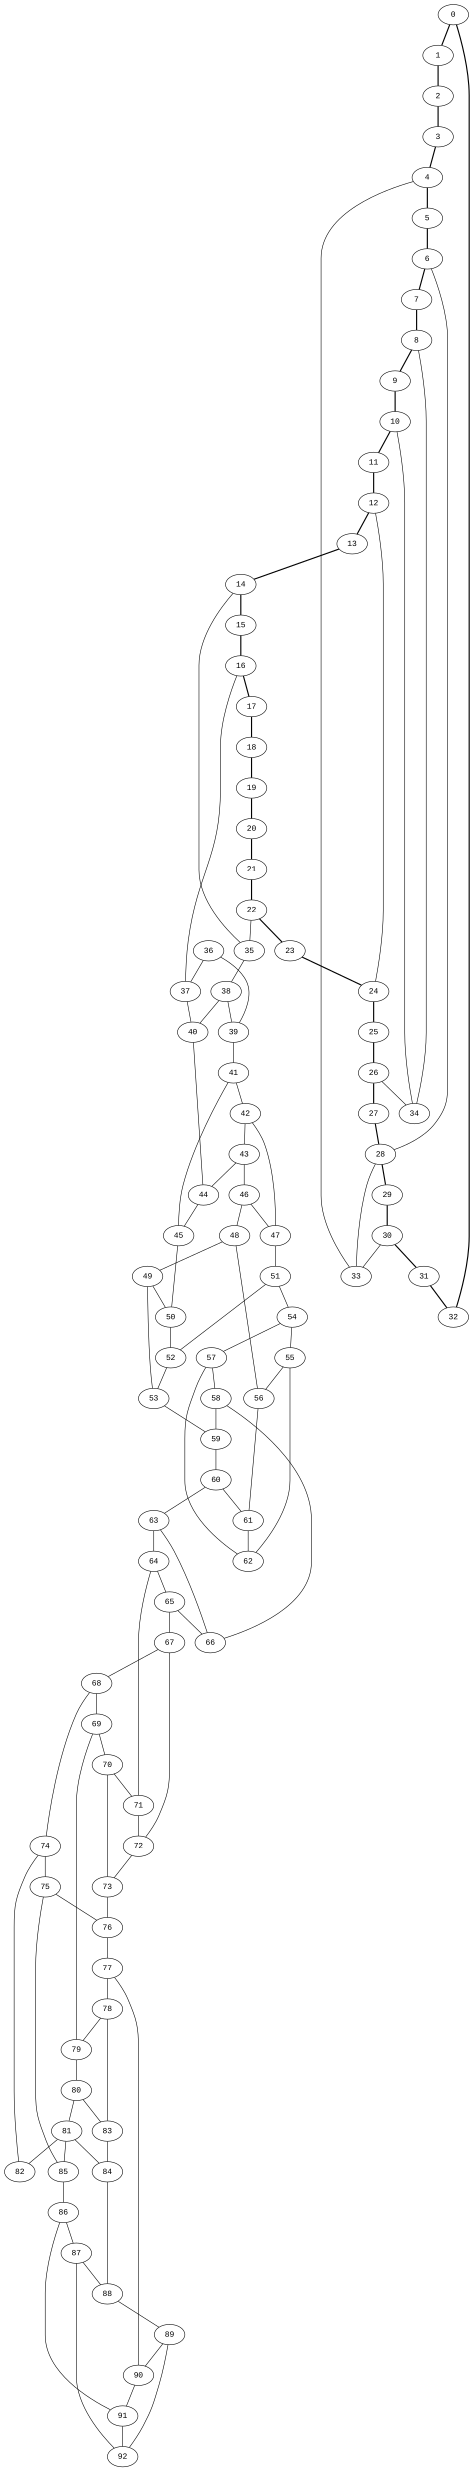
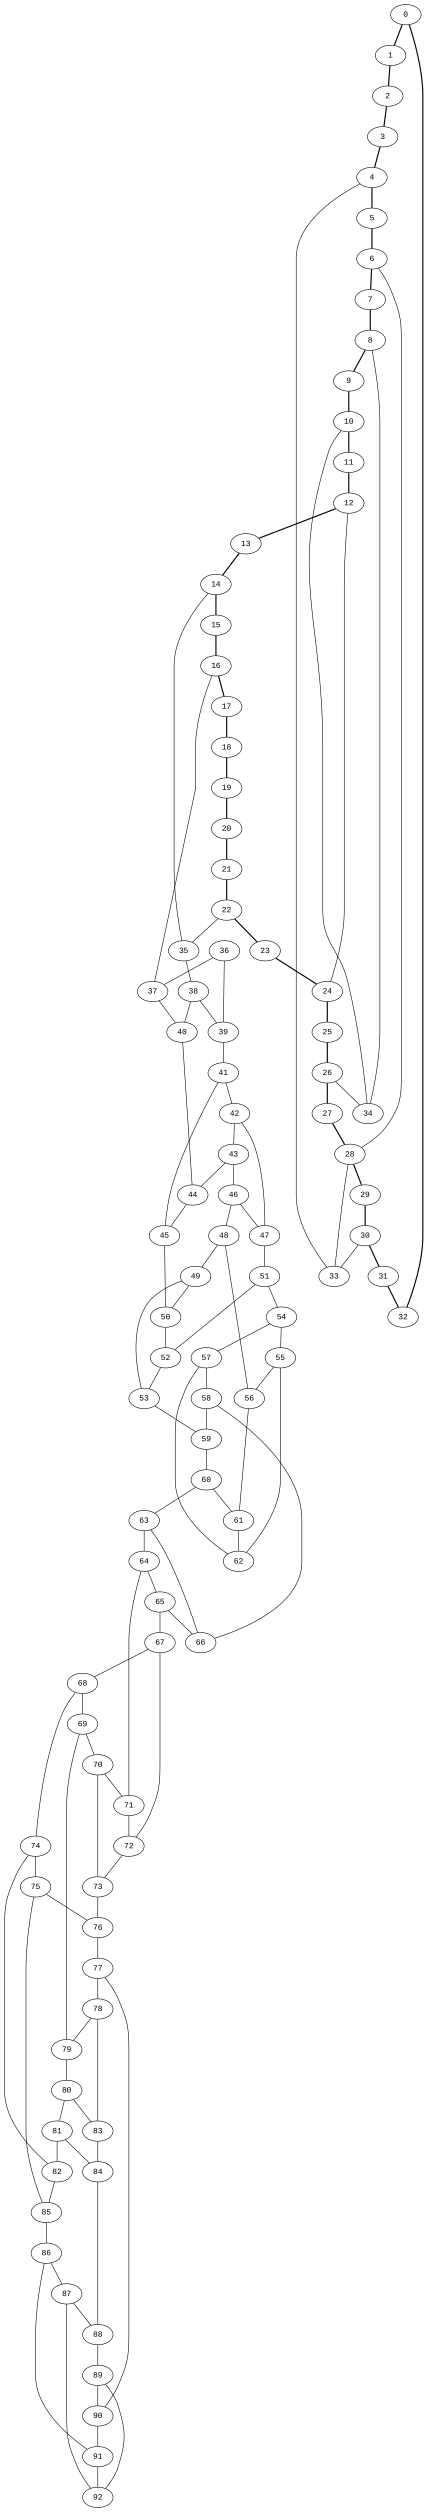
(65, 2152) -> (52, 2192)
